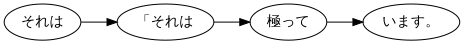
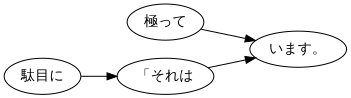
(43, 22) -> (43, 76)
(227, 22) -> (227, 64)
